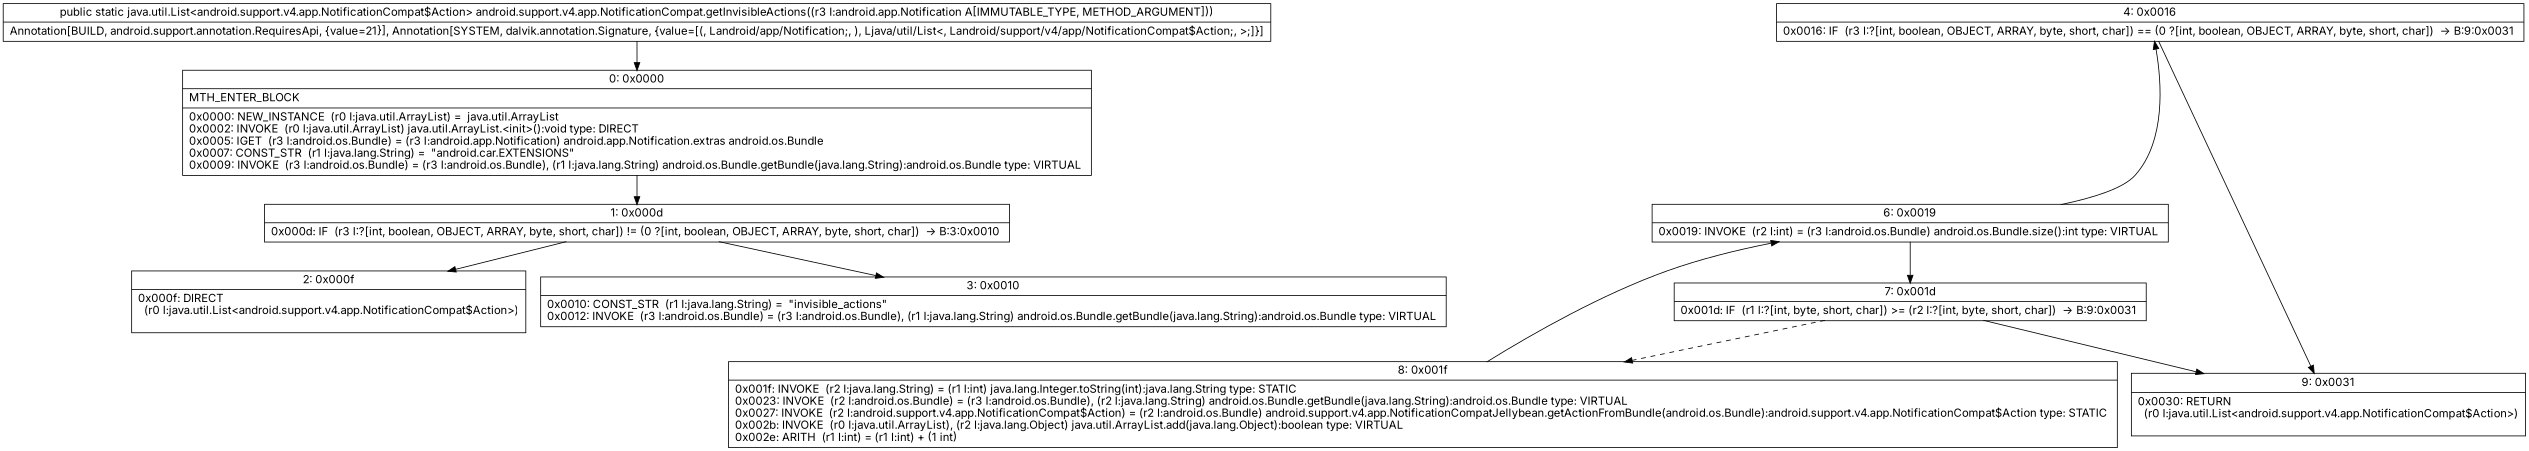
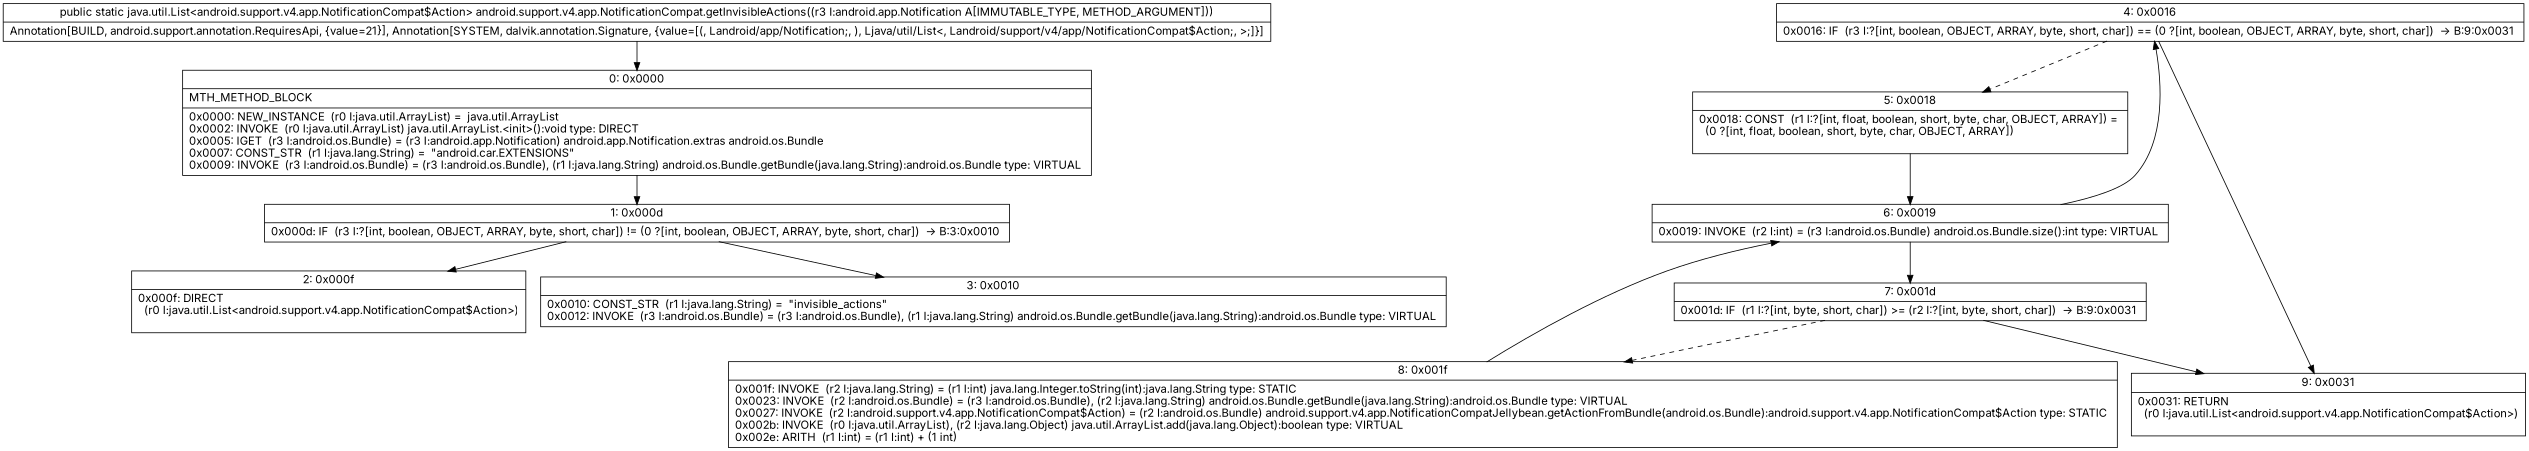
(245, 98) -> (251, 98)
none -> (1910, 123)
(2188, 402) -> (2186, 402)
